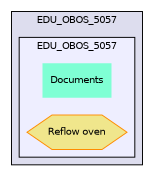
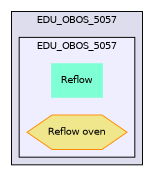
(77, 80) -> (77, 80)
